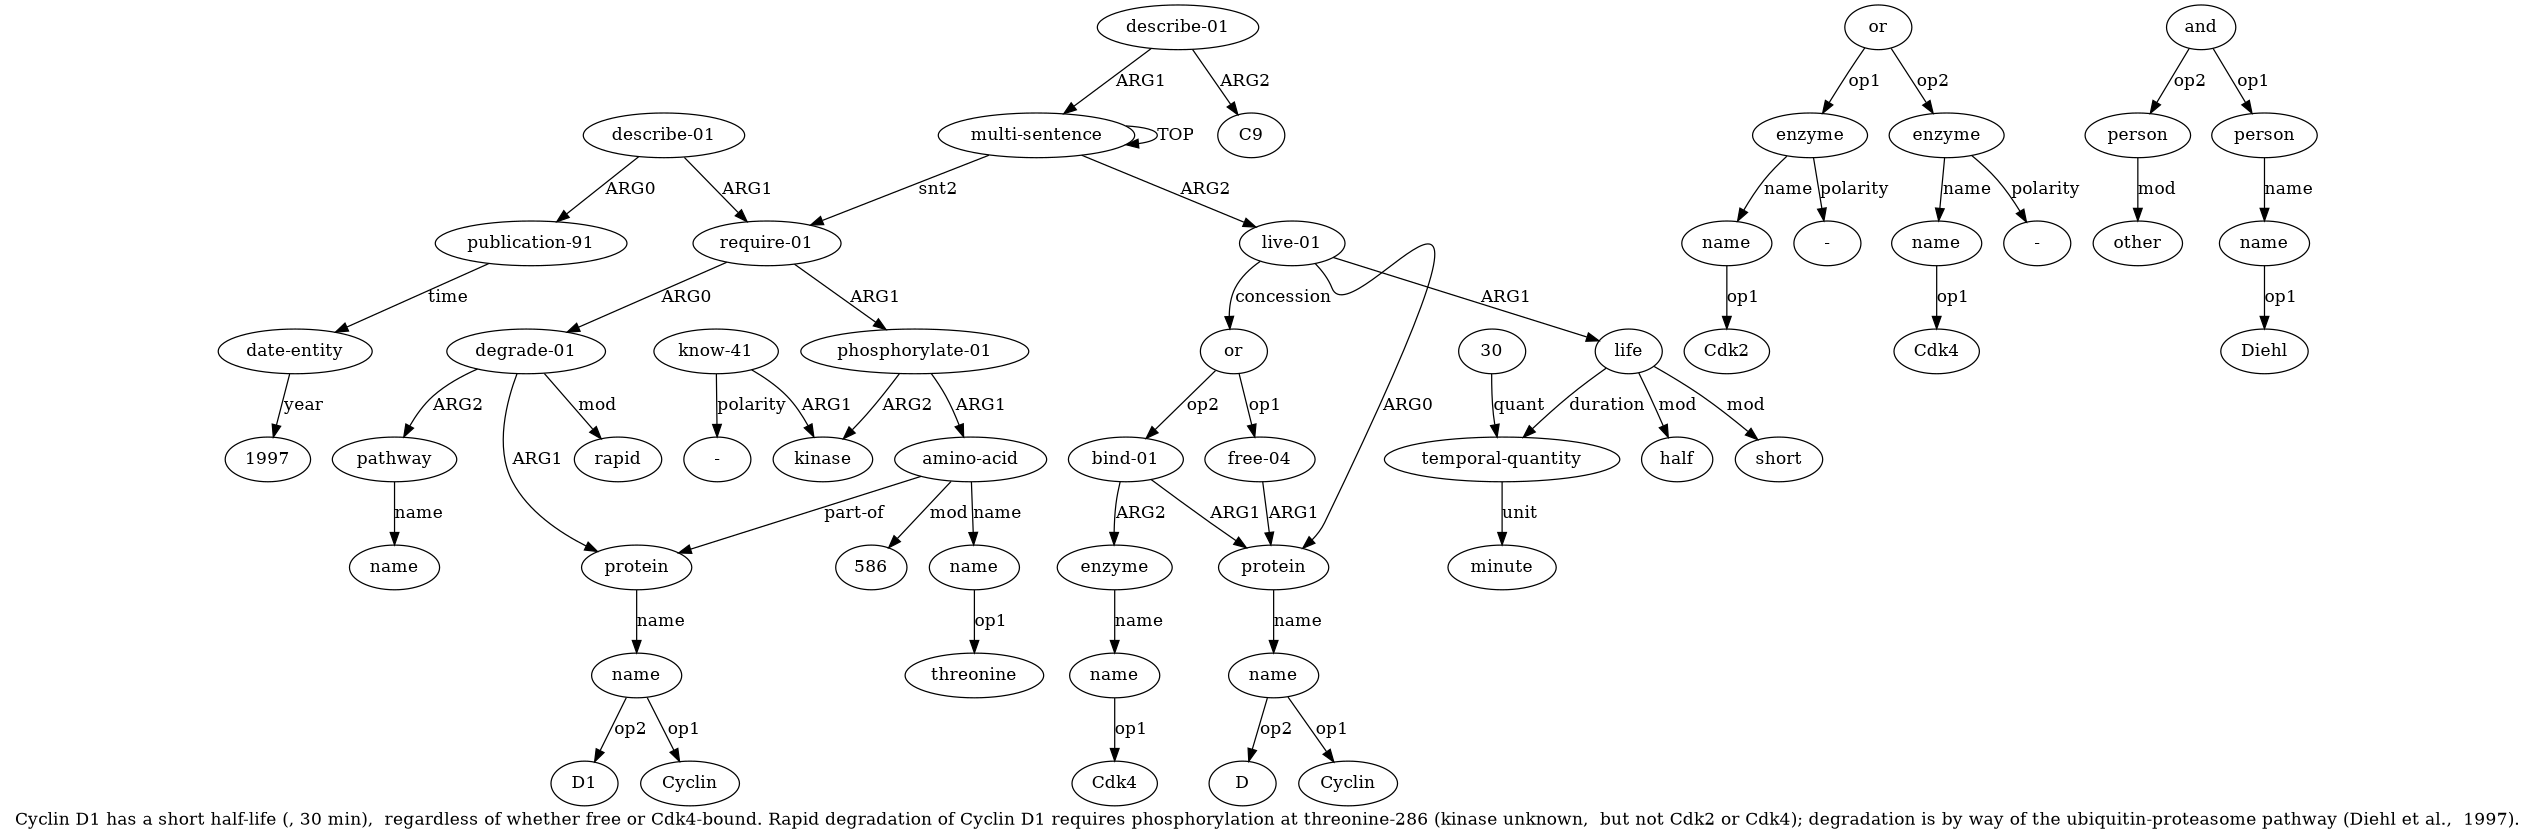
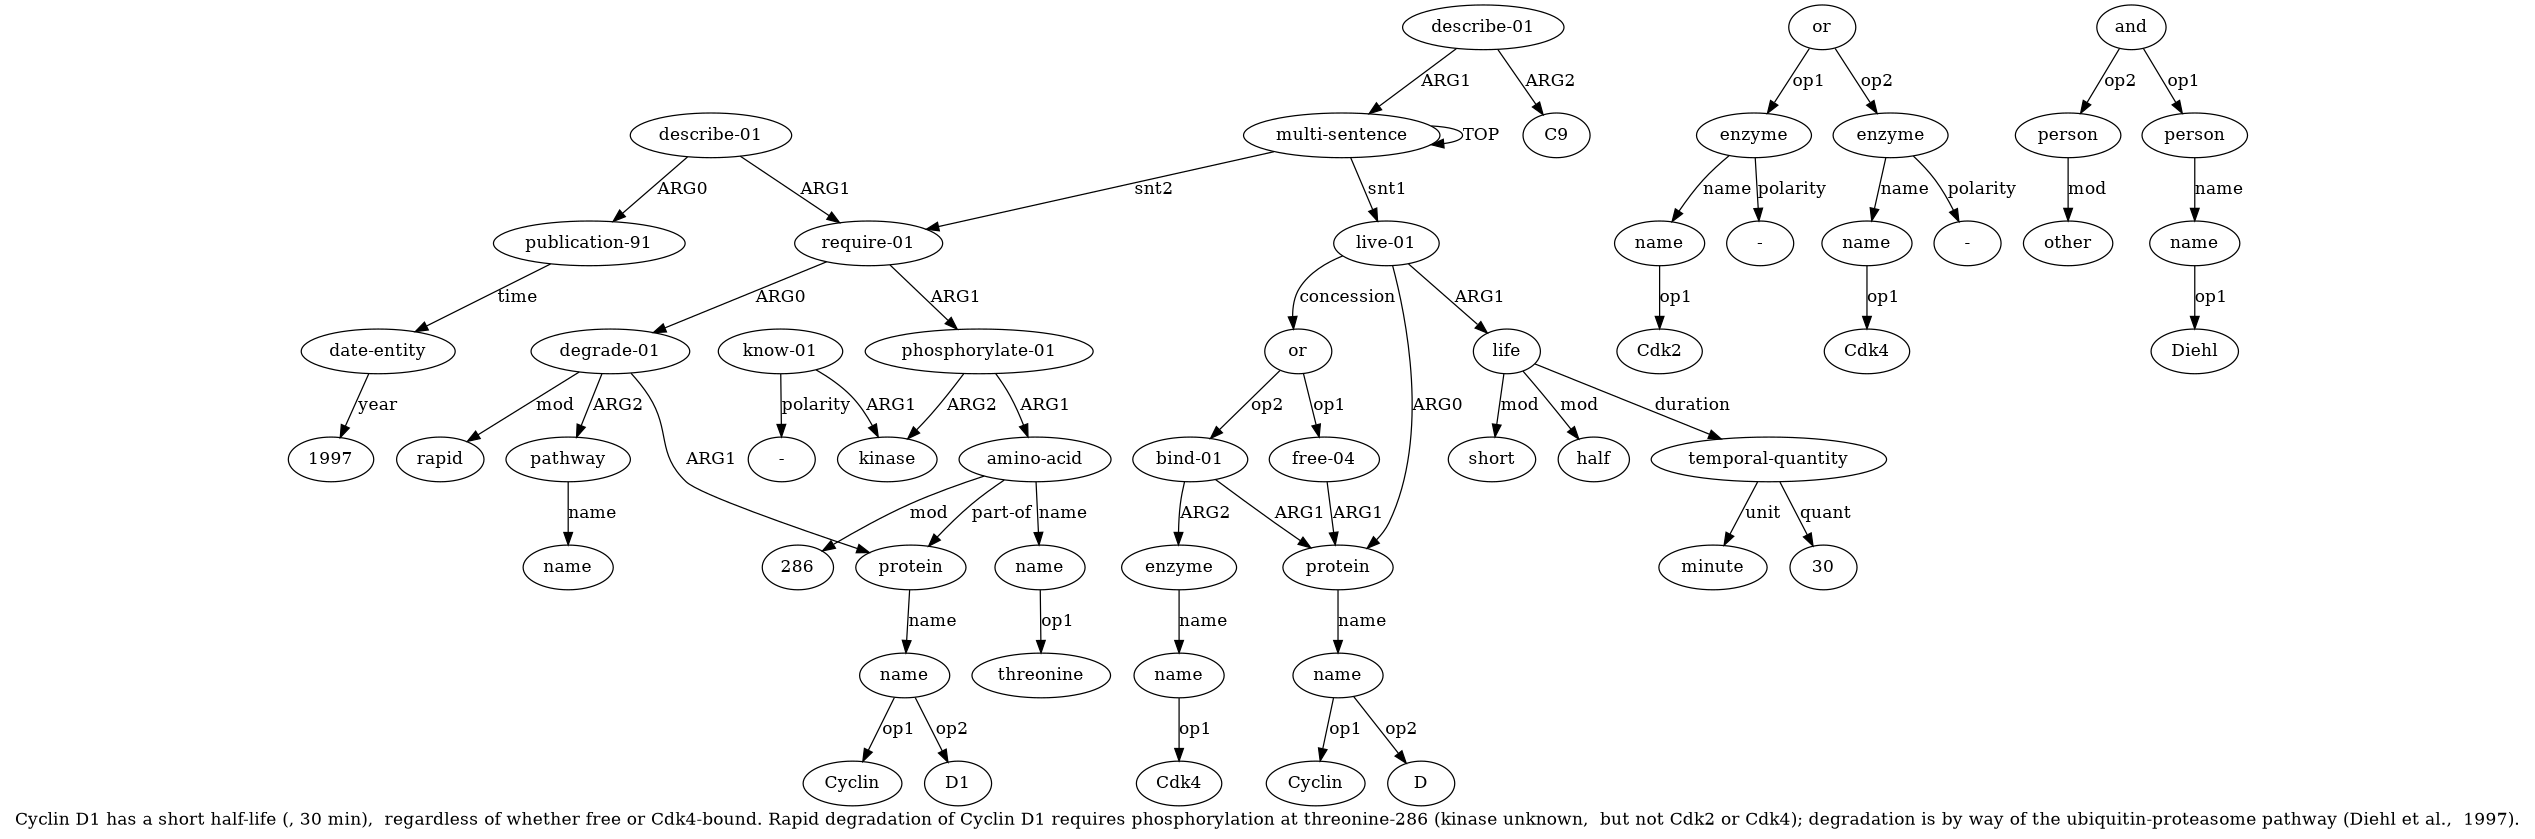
(1206, 189) -> (1388, 189)
(716, 351) -> (781, 351)
(1492, 399) -> (1794, 508)
(871, 567) -> (798, 567)
